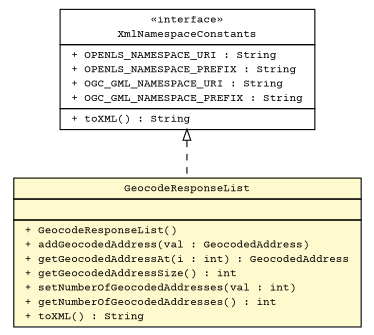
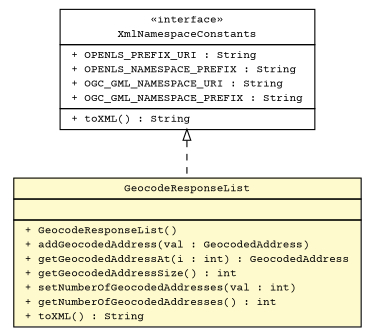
(174, 55) -> (164, 55)
